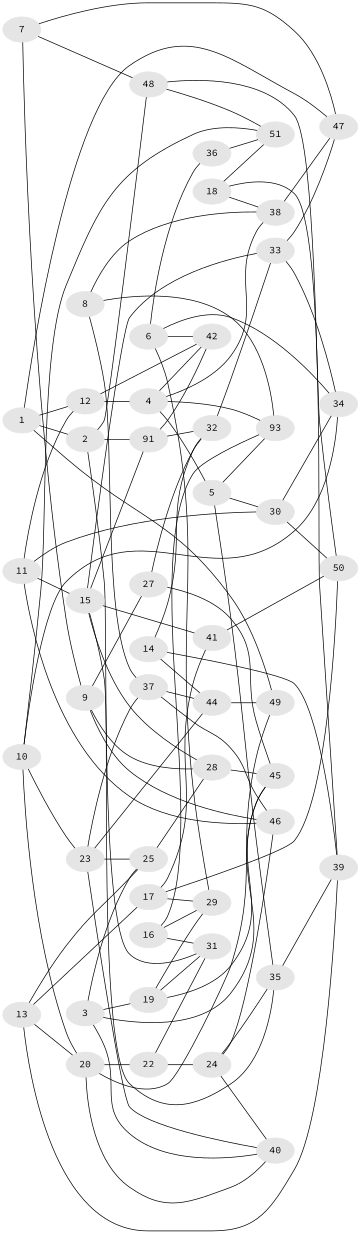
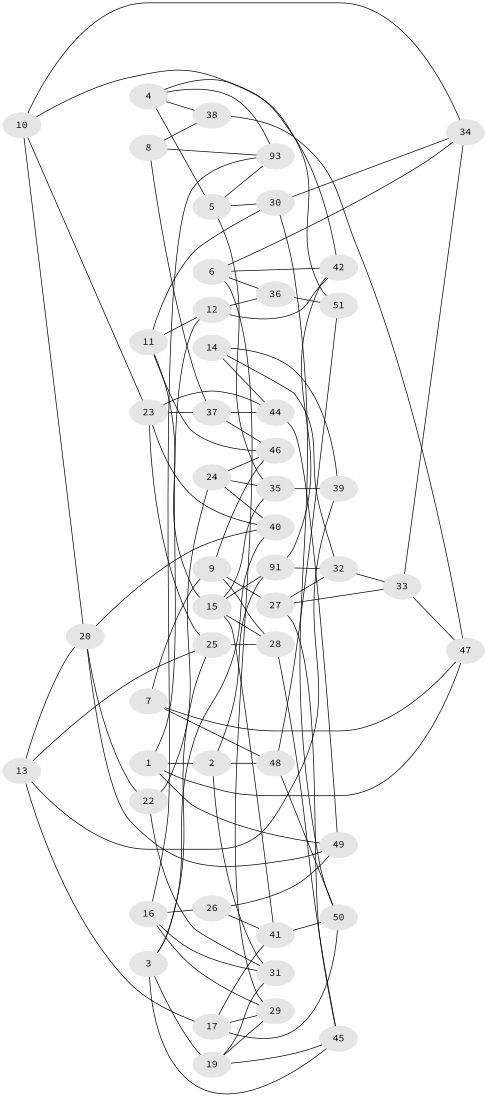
(212, 192) -> none
(117, 380) -> (339, 596)
(118, 401) -> (244, 302)
none -> (212, 908)
